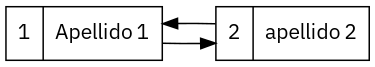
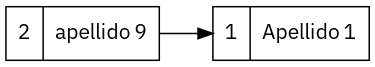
(311, 33) -> (101, 33)
(182, 44) -> none
